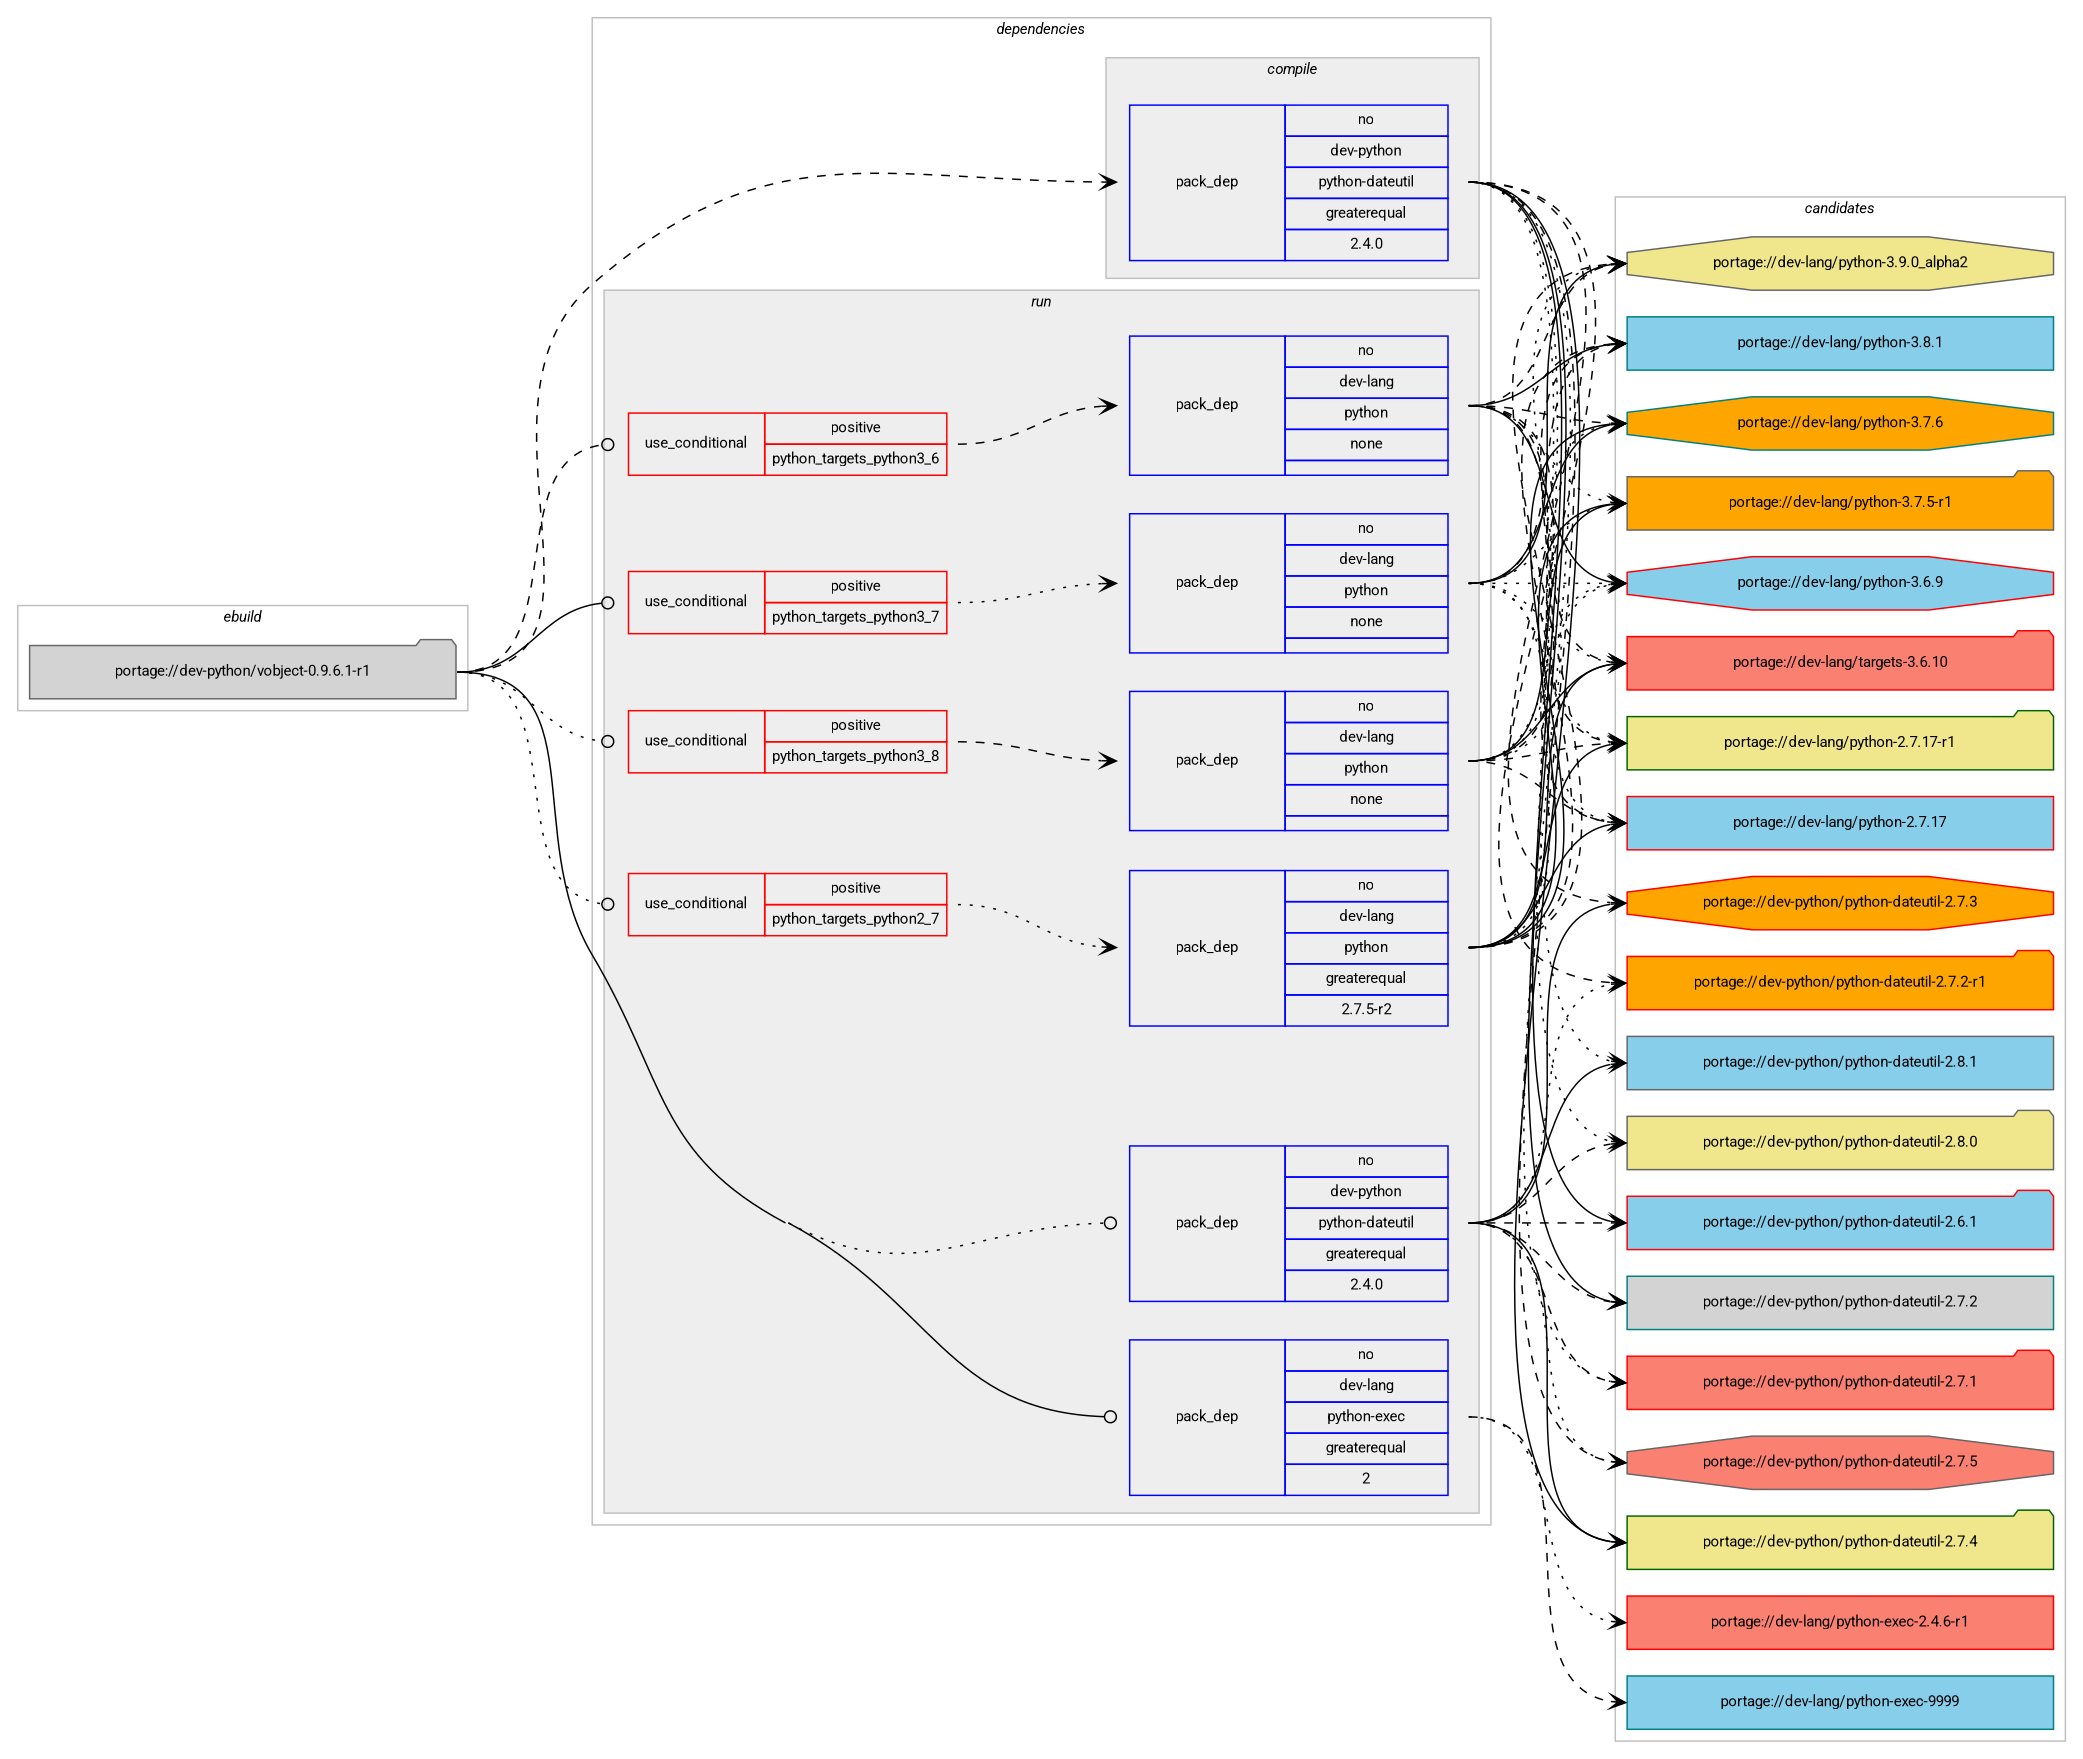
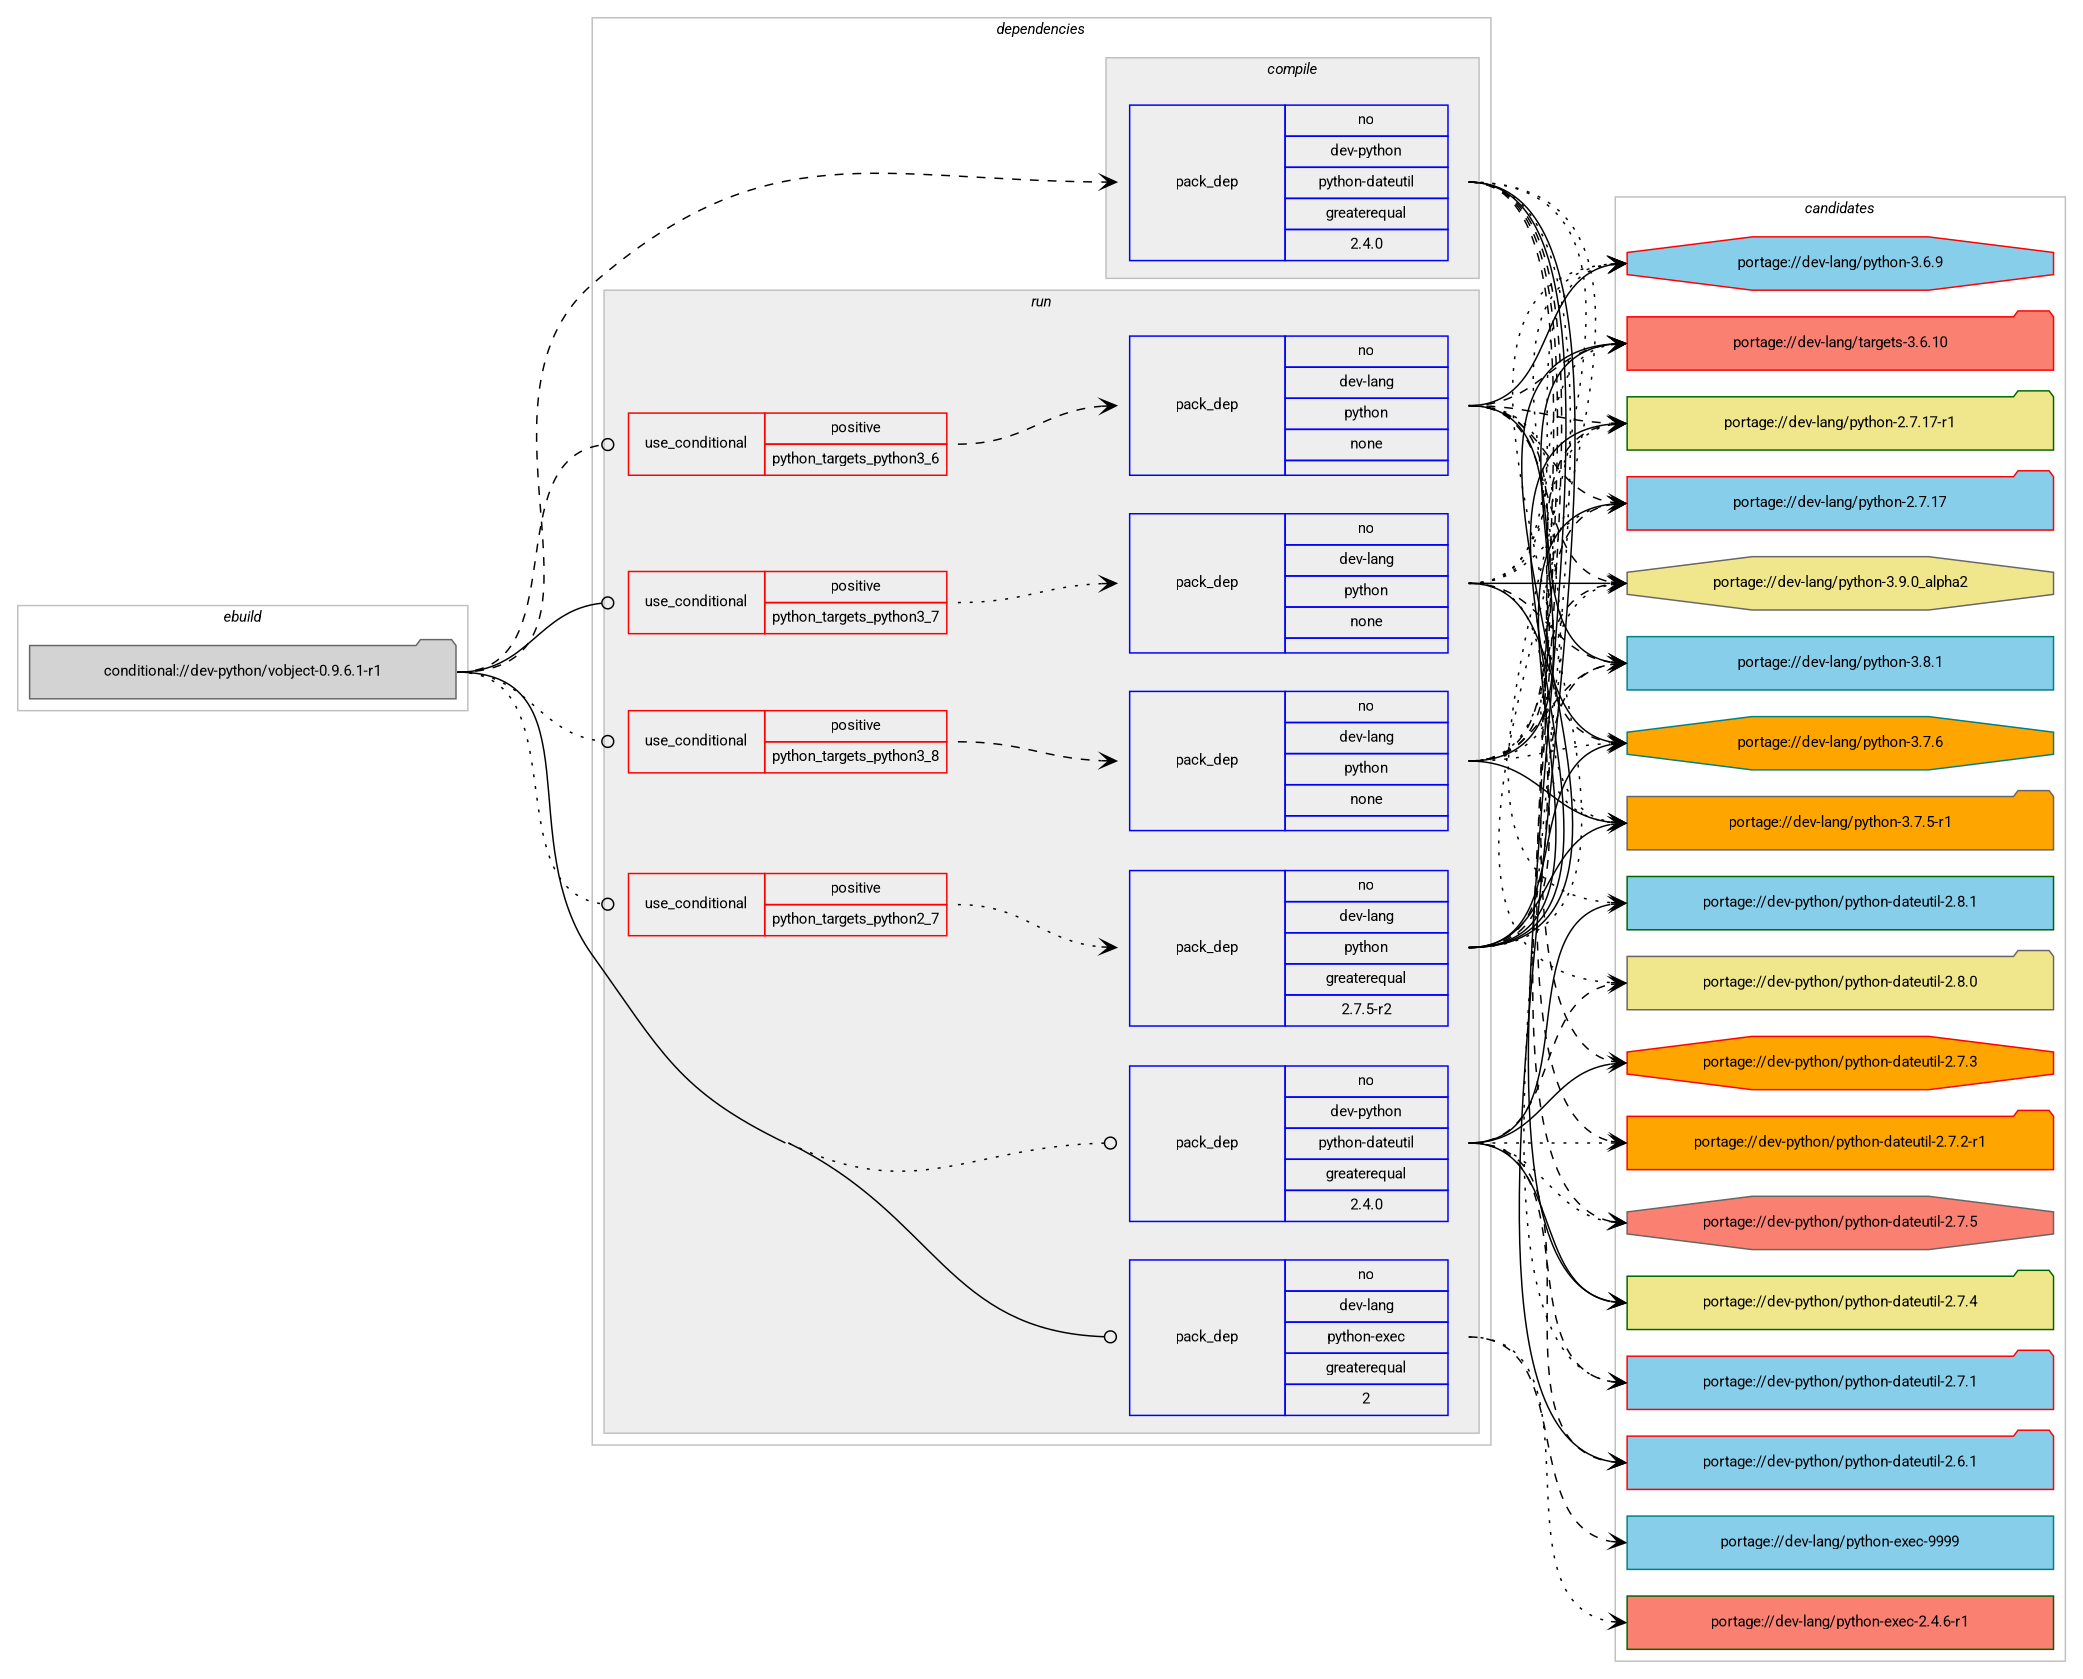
(243, 672) -> (243, 672)
(1840, 823) -> (1840, 503)
(1840, 1063) -> (1840, 903)
(1840, 1303) -> none
(1840, 1383) -> (1840, 1383)
(1840, 1623) -> (1840, 1623)
